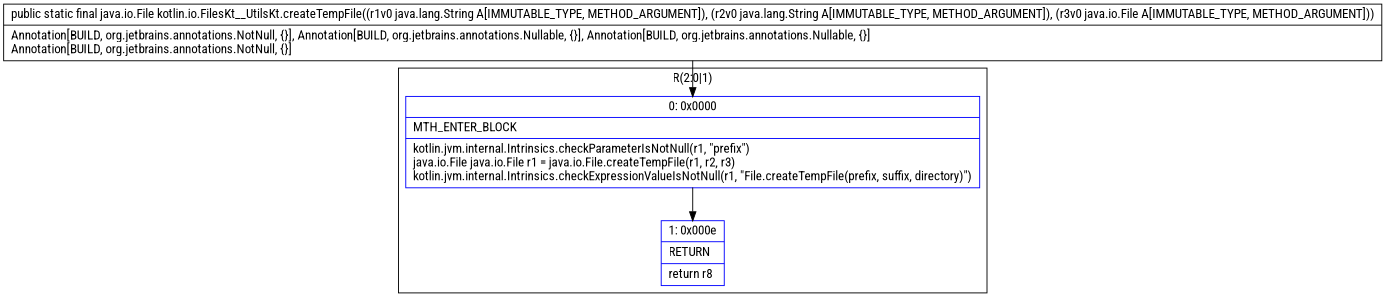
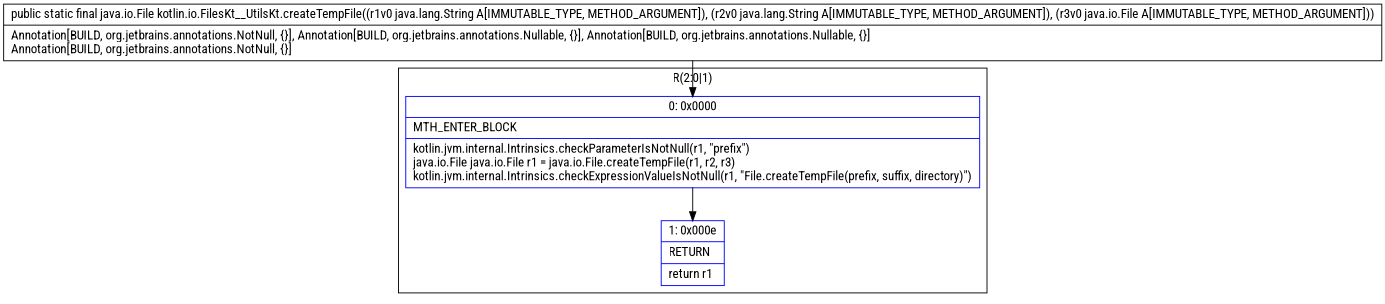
(691, 274) -> (691, 274)
